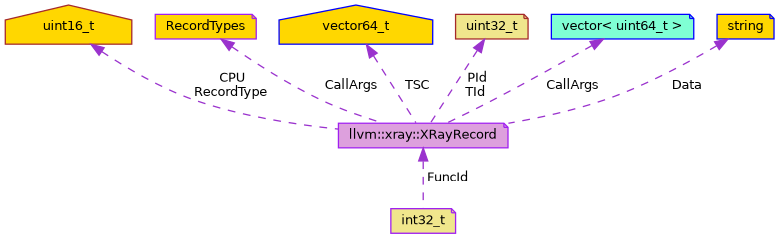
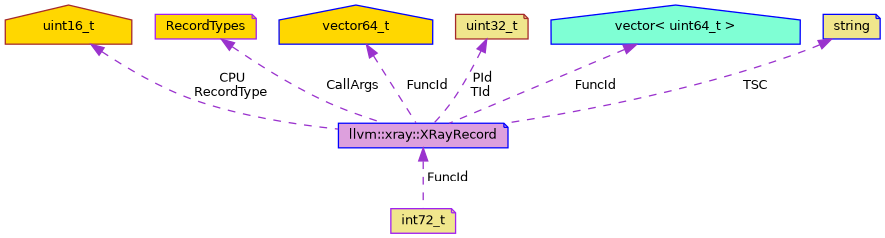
(623, 27) -> (676, 27)
(746, 27) -> (852, 27)
(415, 86) -> (425, 86)
(571, 86) -> (593, 86)
(685, 86) -> (753, 86)
(423, 136) -> (423, 136)
(423, 221) -> (423, 221)
